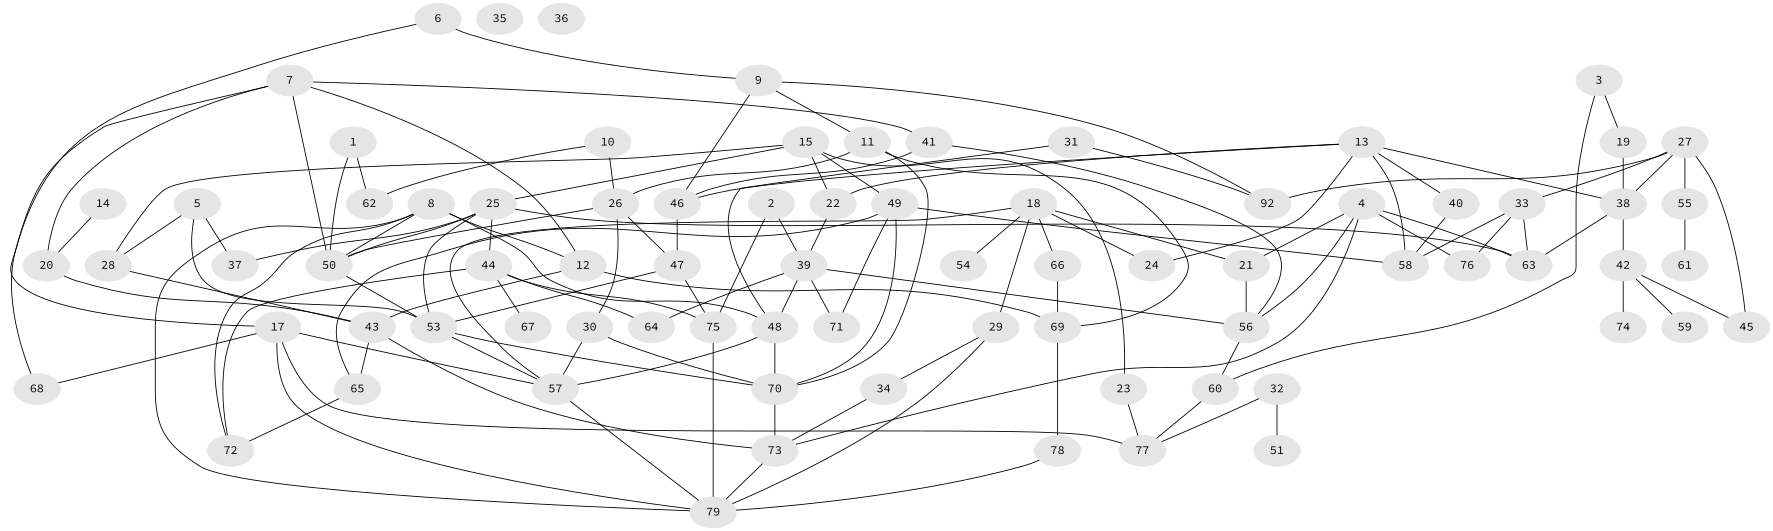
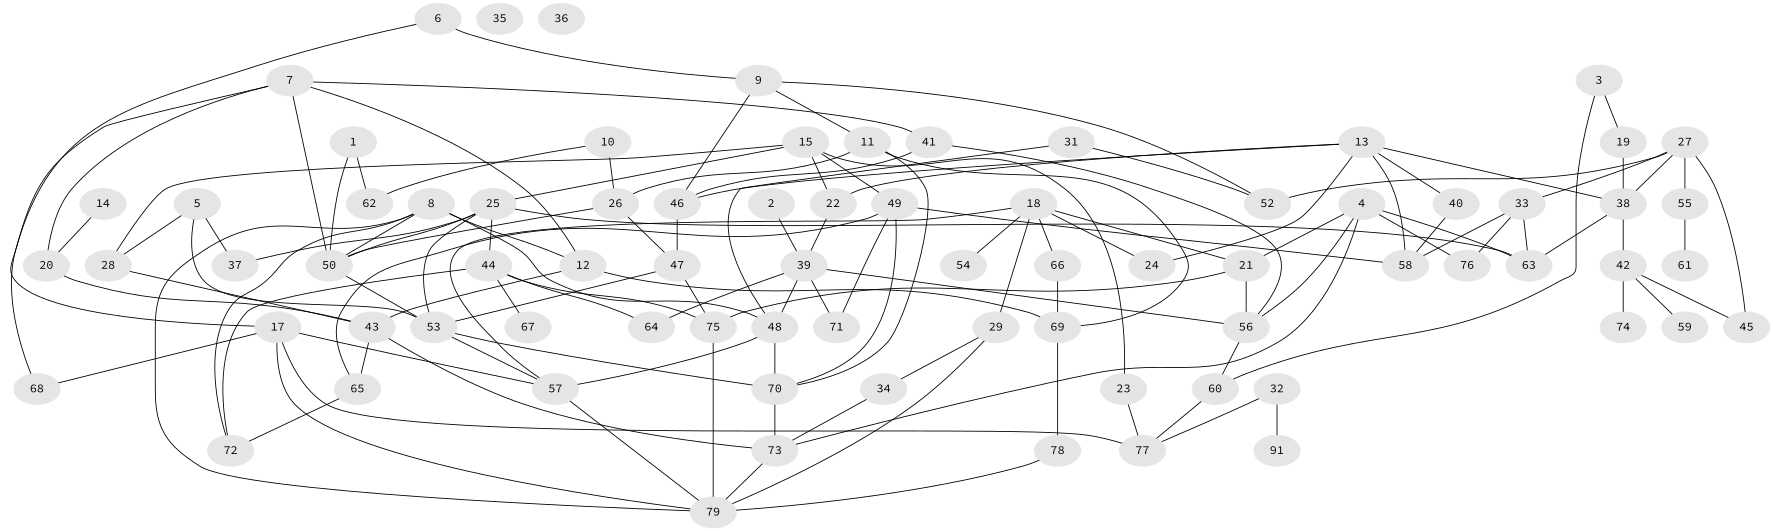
(1268, 204) -> (1268, 204)
(743, 263) -> (1027, 291)
(590, 327) -> none
(1277, 451) -> (1277, 451)
